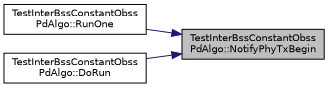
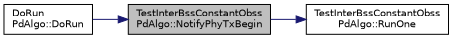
(159, 31) -> (283, 19)
(75, 68) -> (48, 19)
